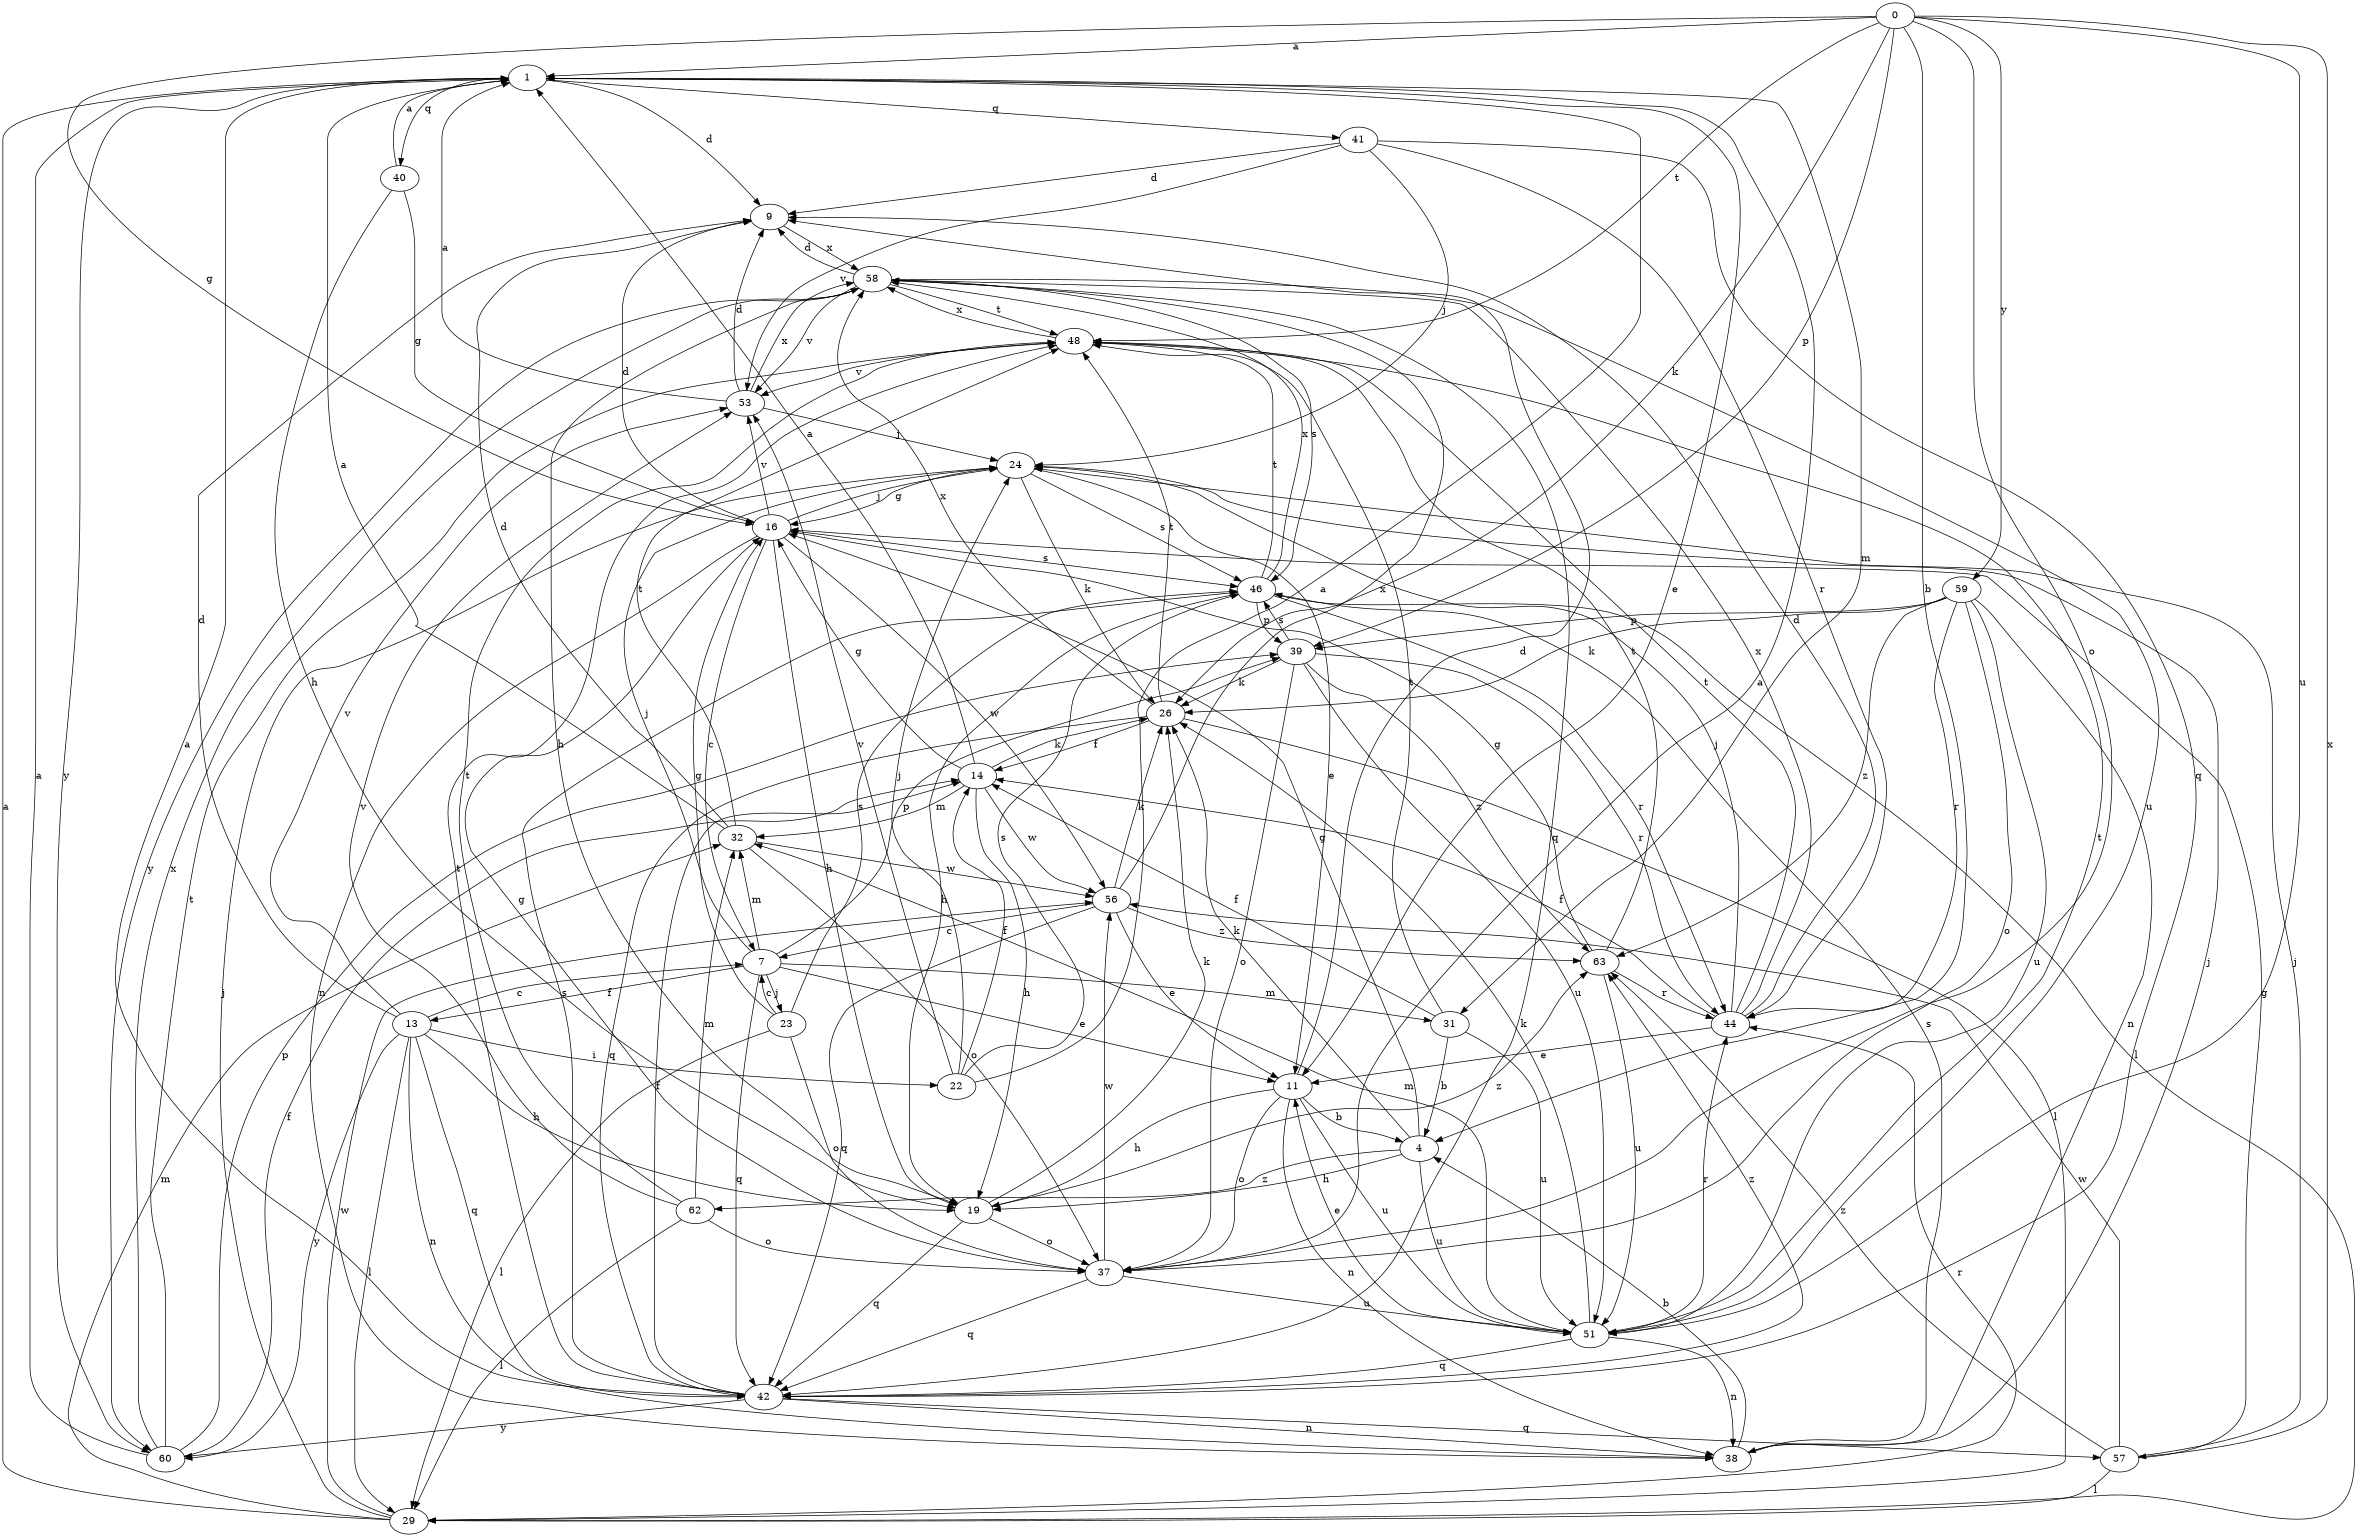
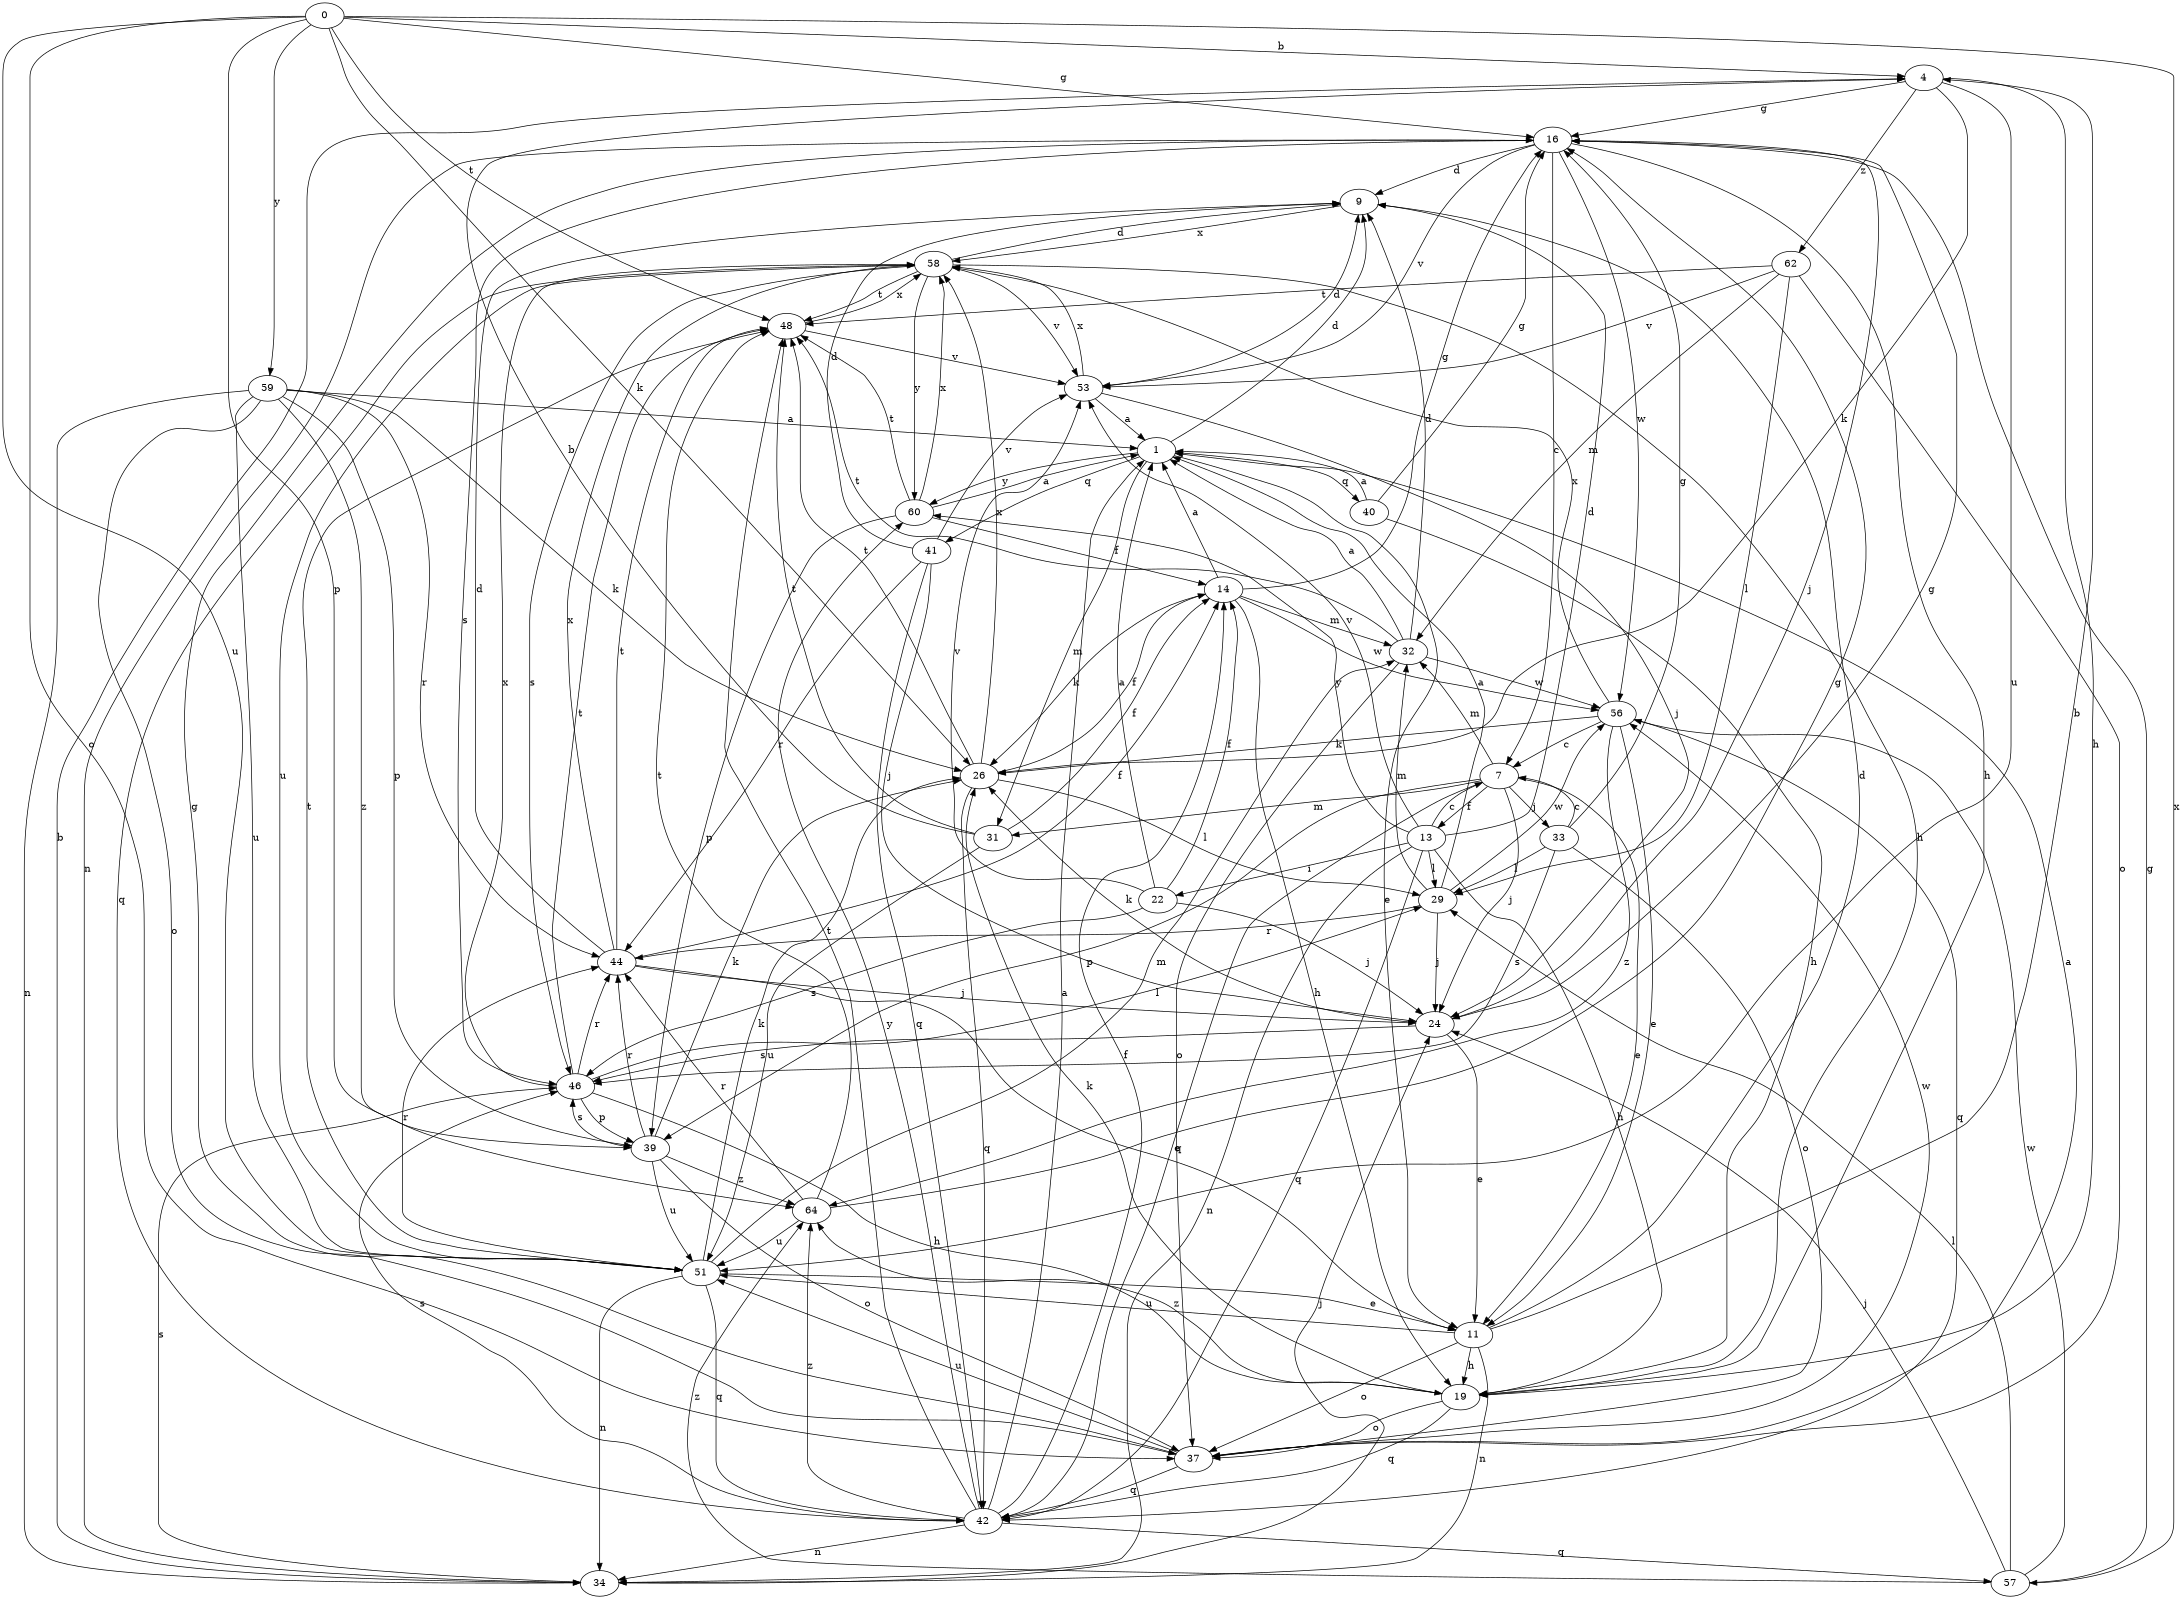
(1215, 47) -> (708, 419)
(1600, 962) -> (812, 1211)
(787, 1024) -> (1559, 838)
(1732, 1459) -> (600, 1583)
